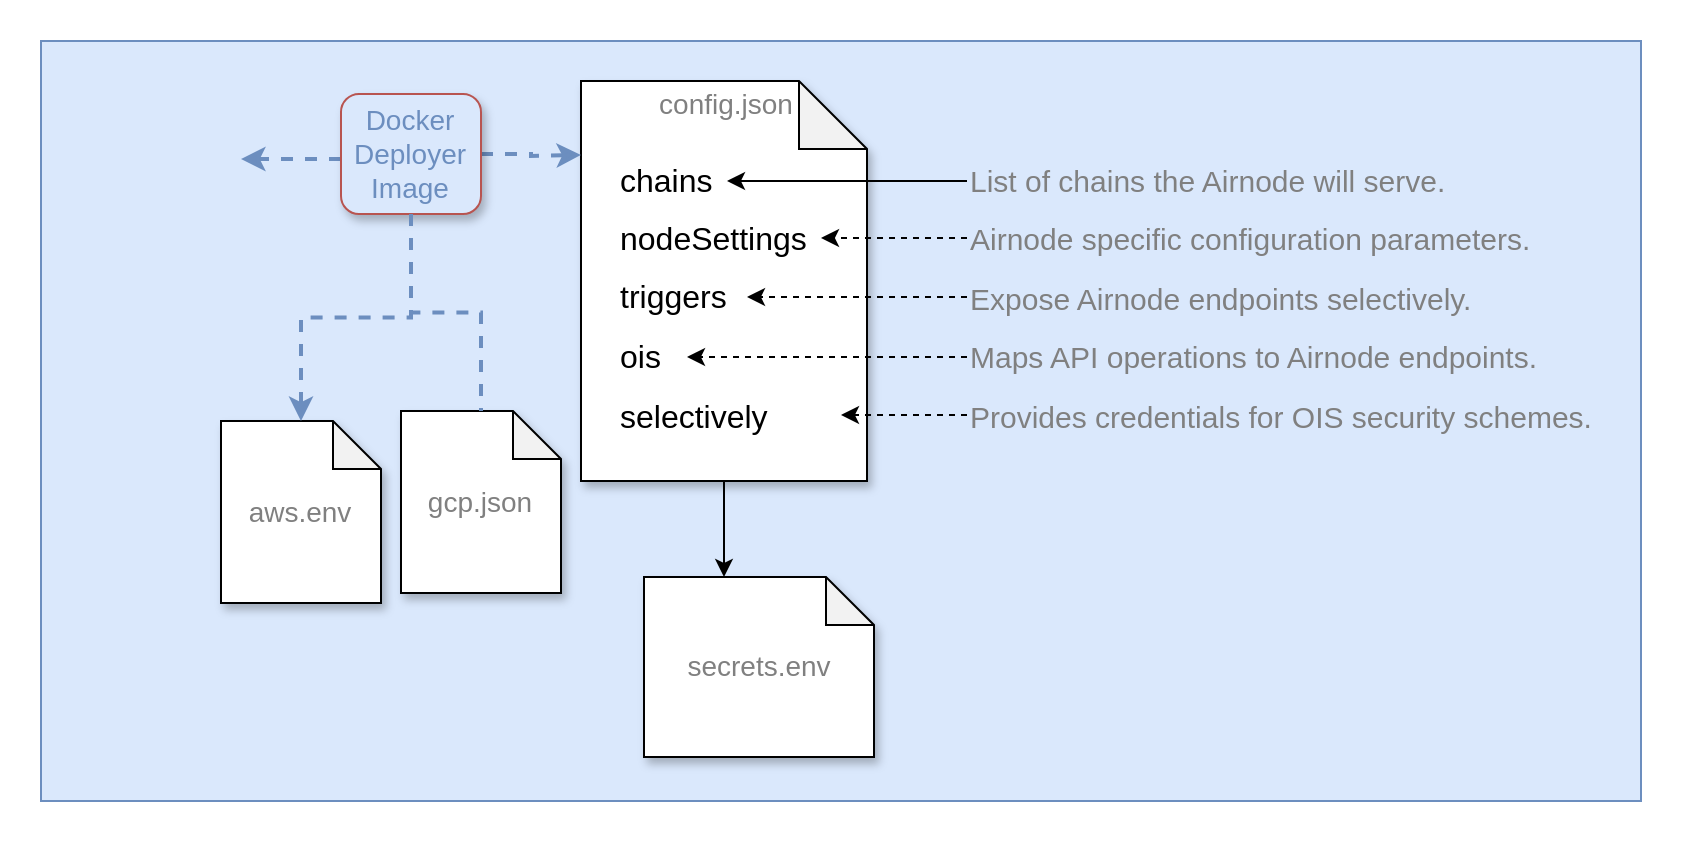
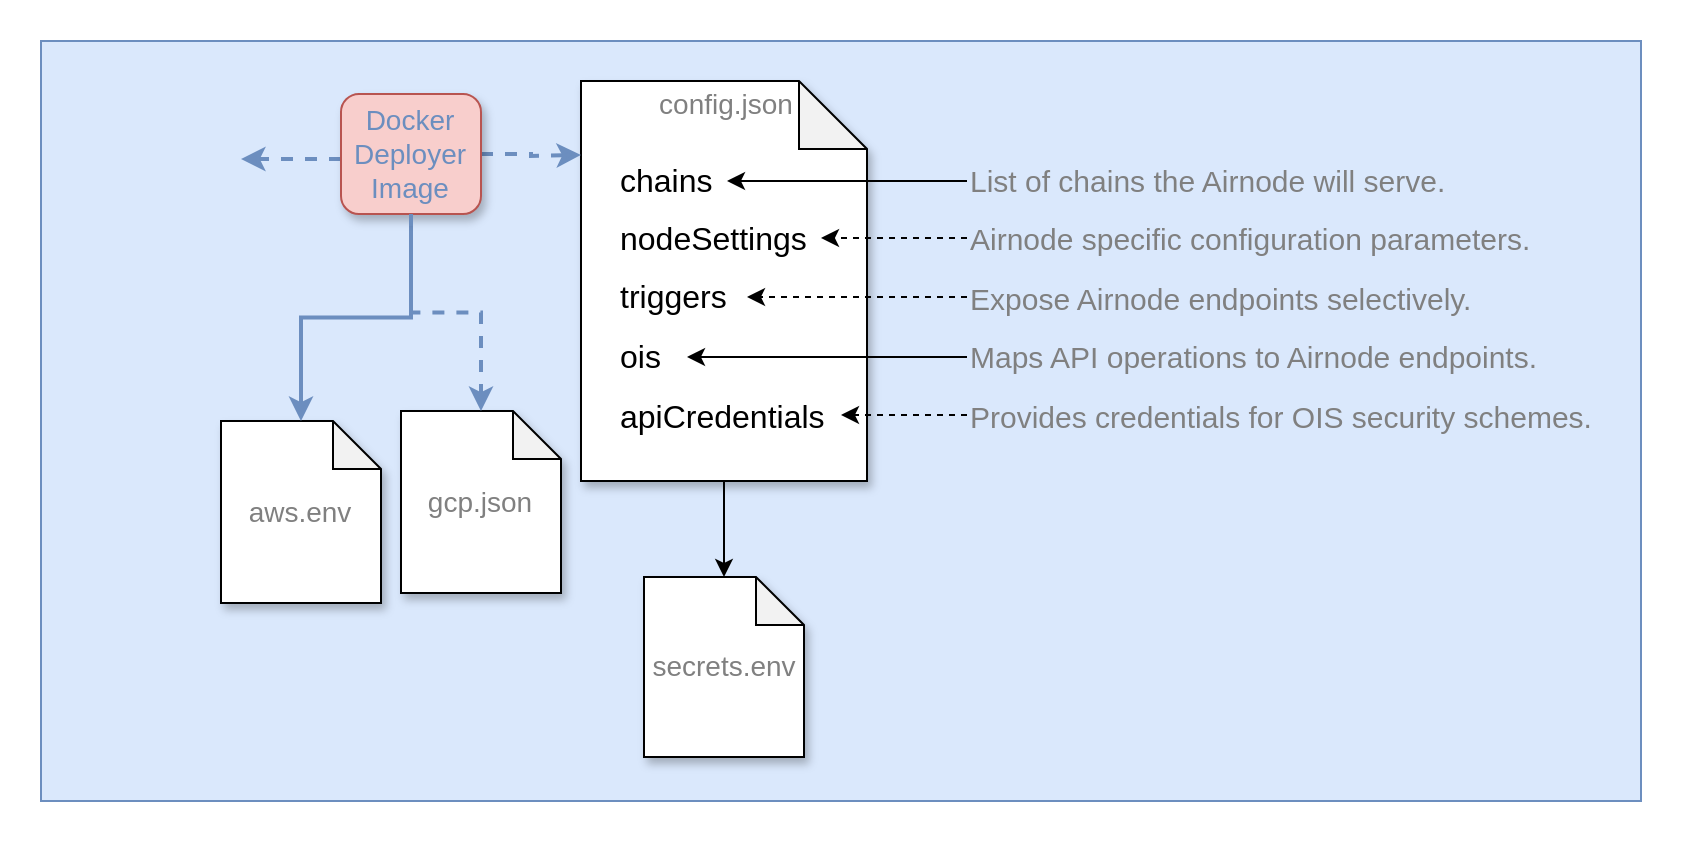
(411, 154) -> (411, 154)
(401, 318) -> (401, 318)
(833, 357) -> (833, 357)
(481, 400) -> (481, 391)
(686, 417) -> (706, 417)
(759, 667) -> (724, 667)
